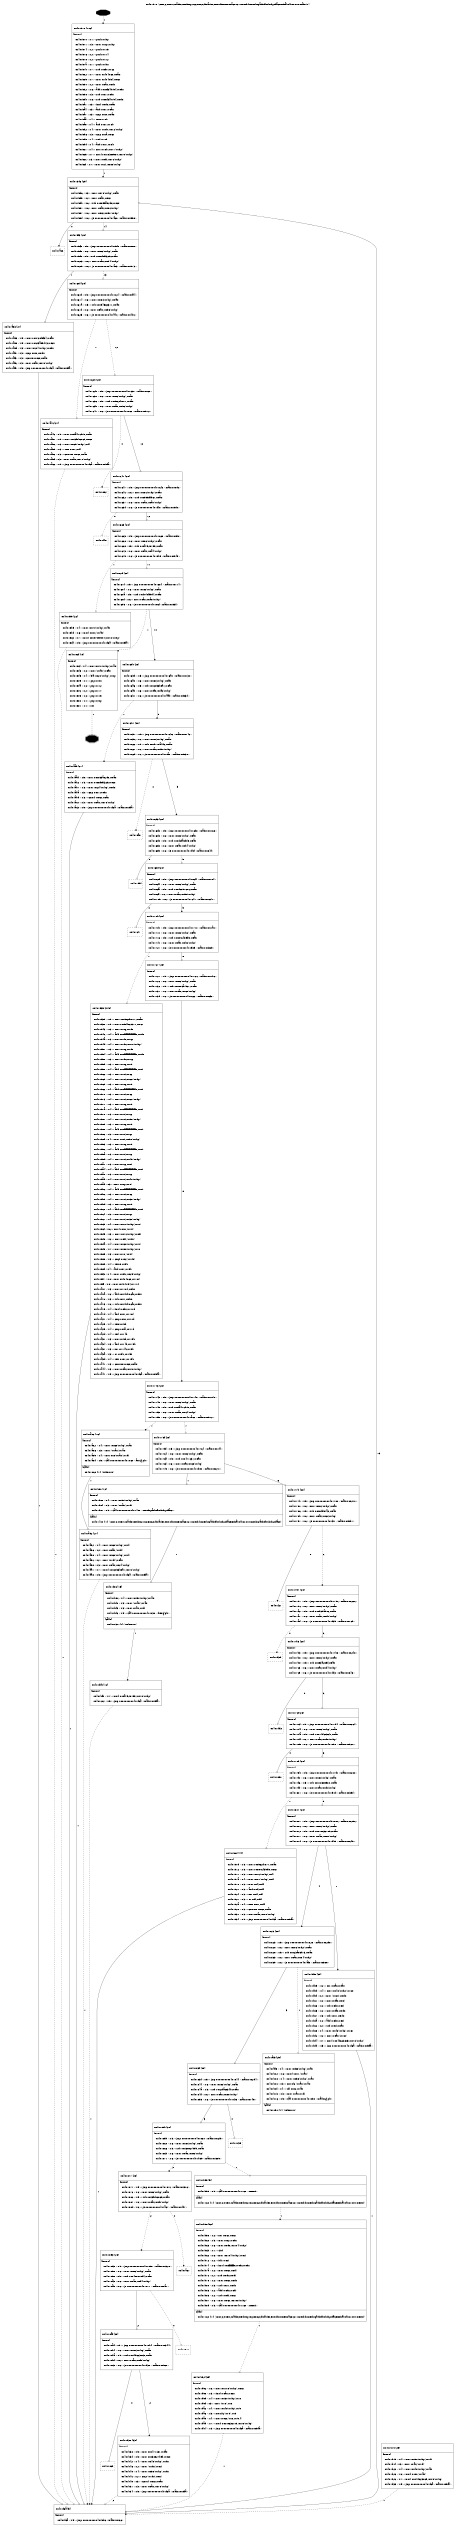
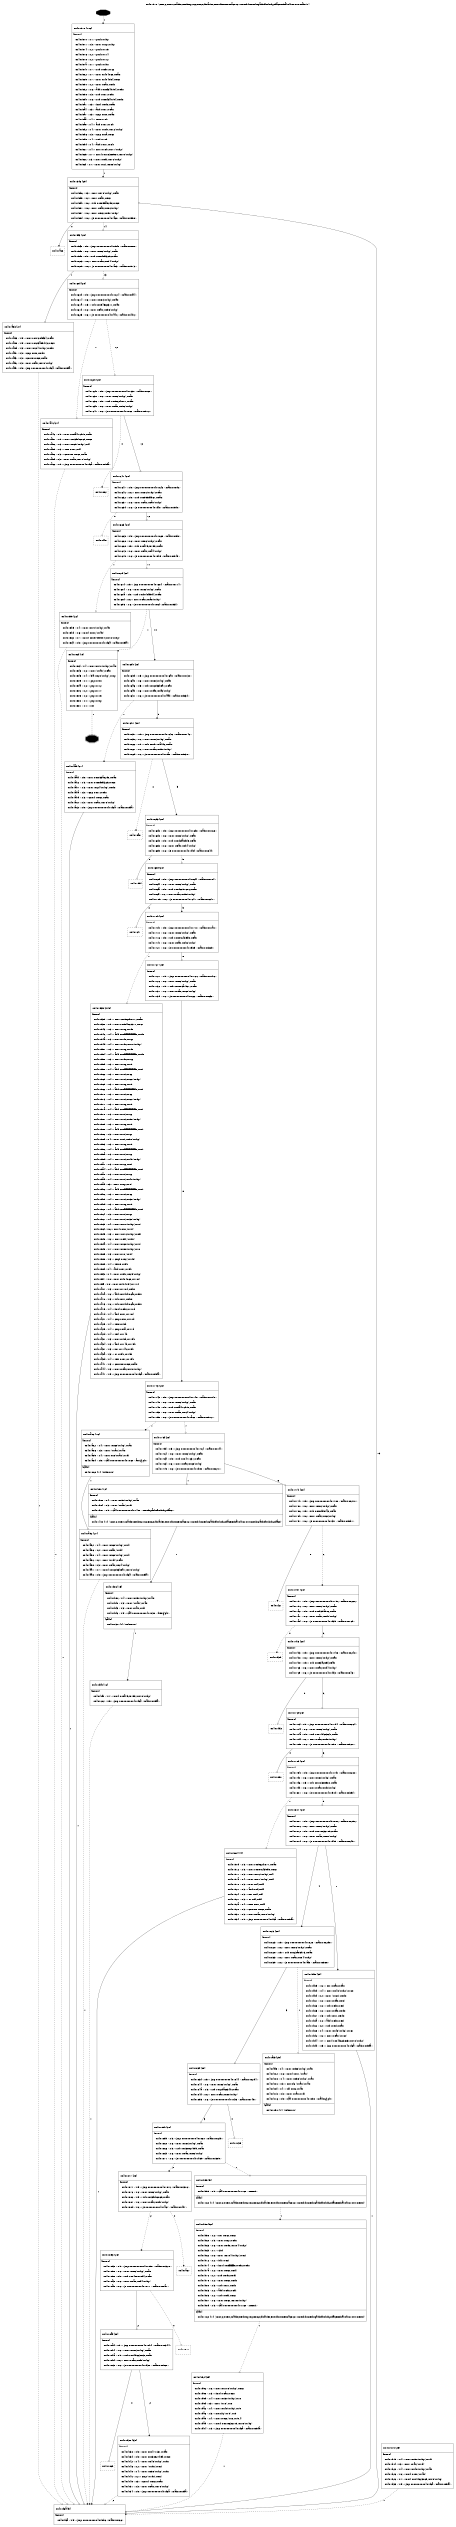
(38, 1443) -> (38, 1443)
(165, 1554) -> (165, 1554)
